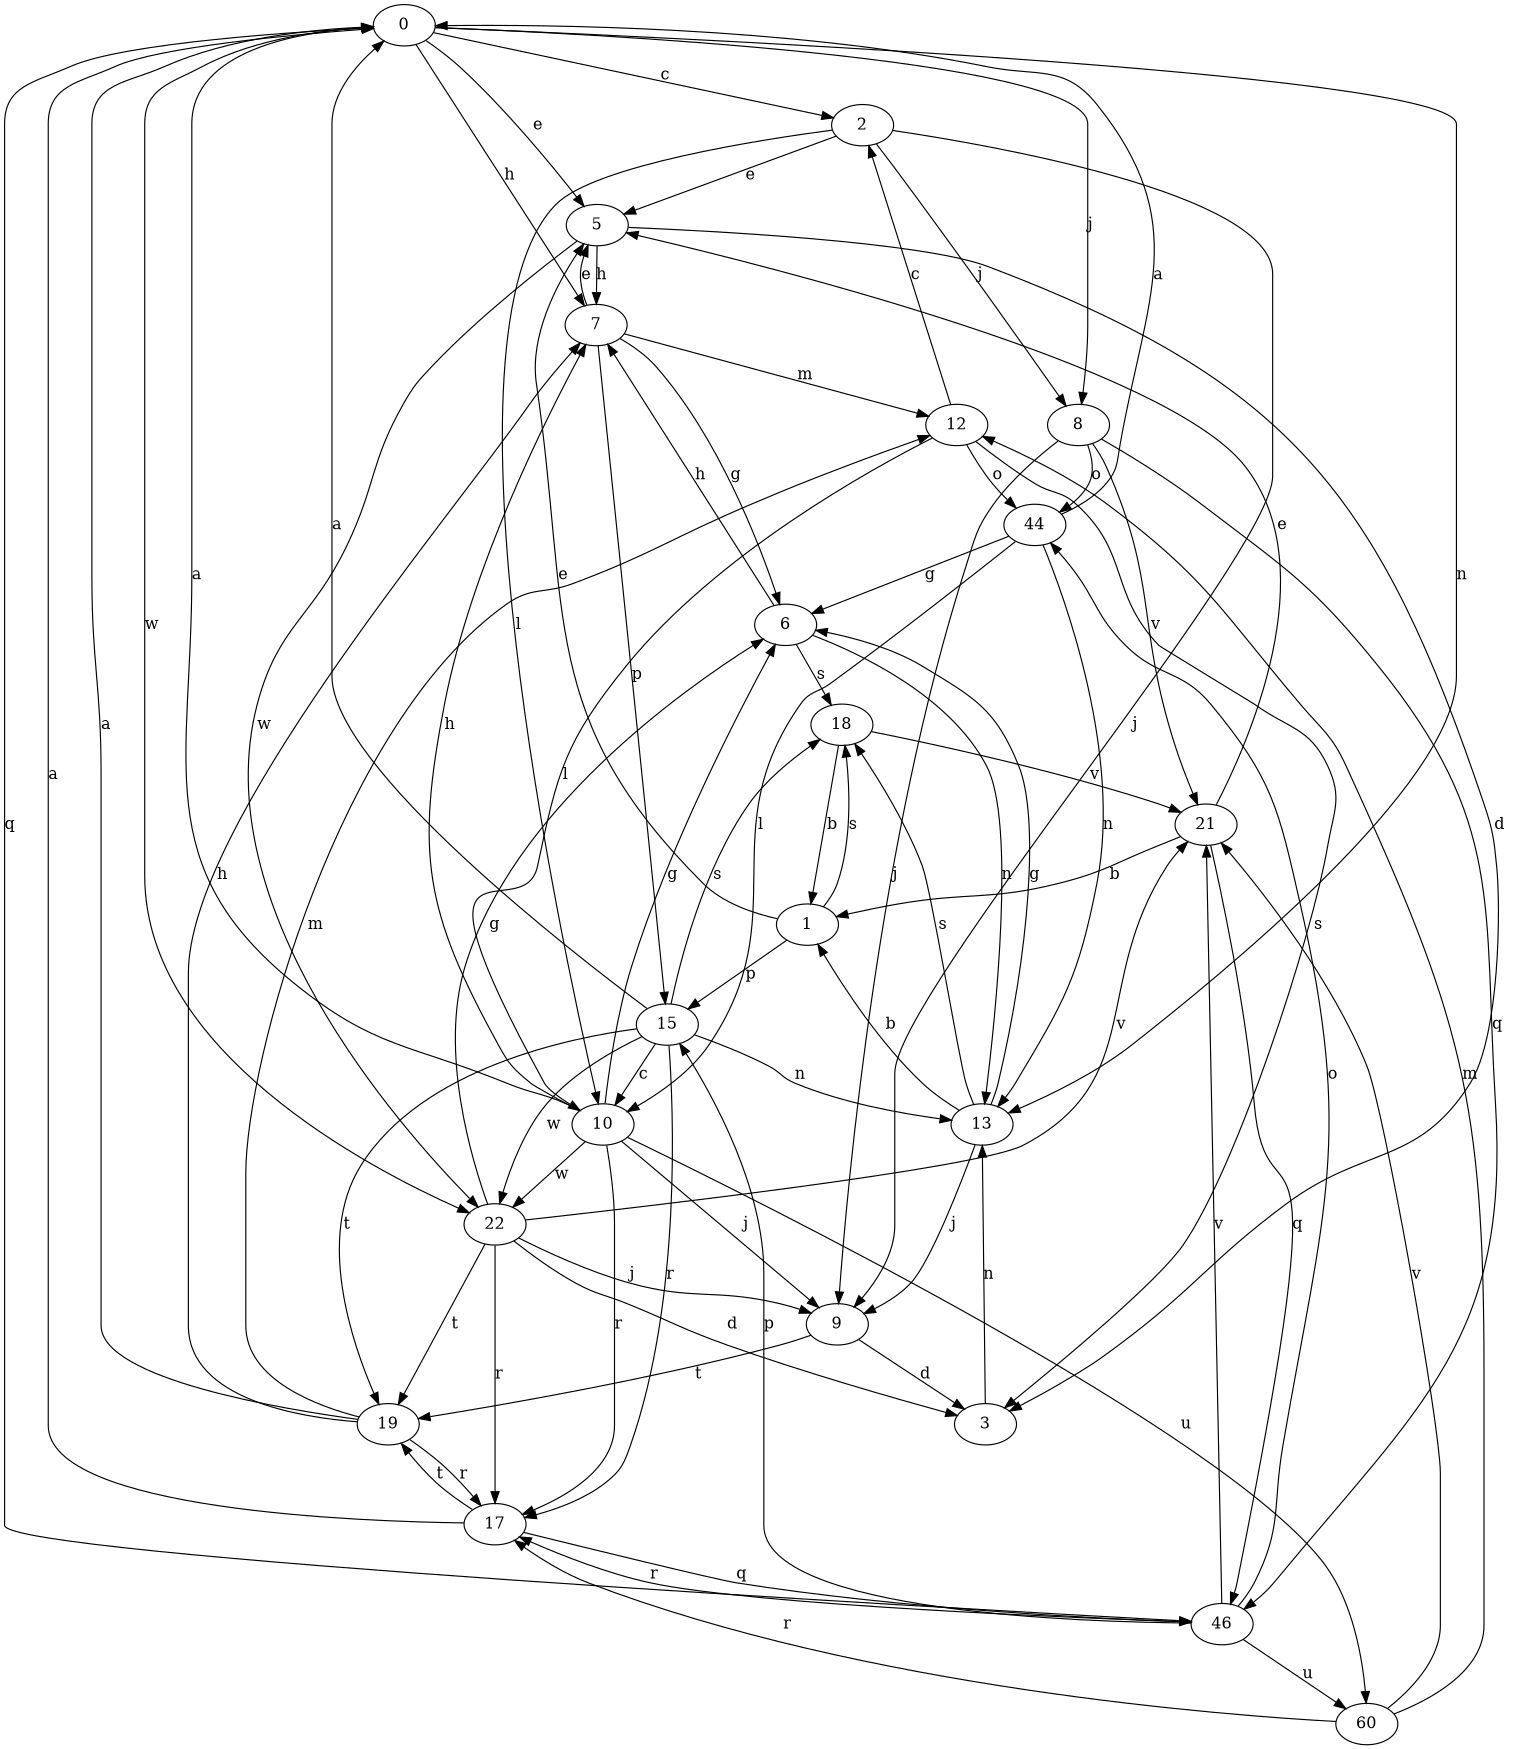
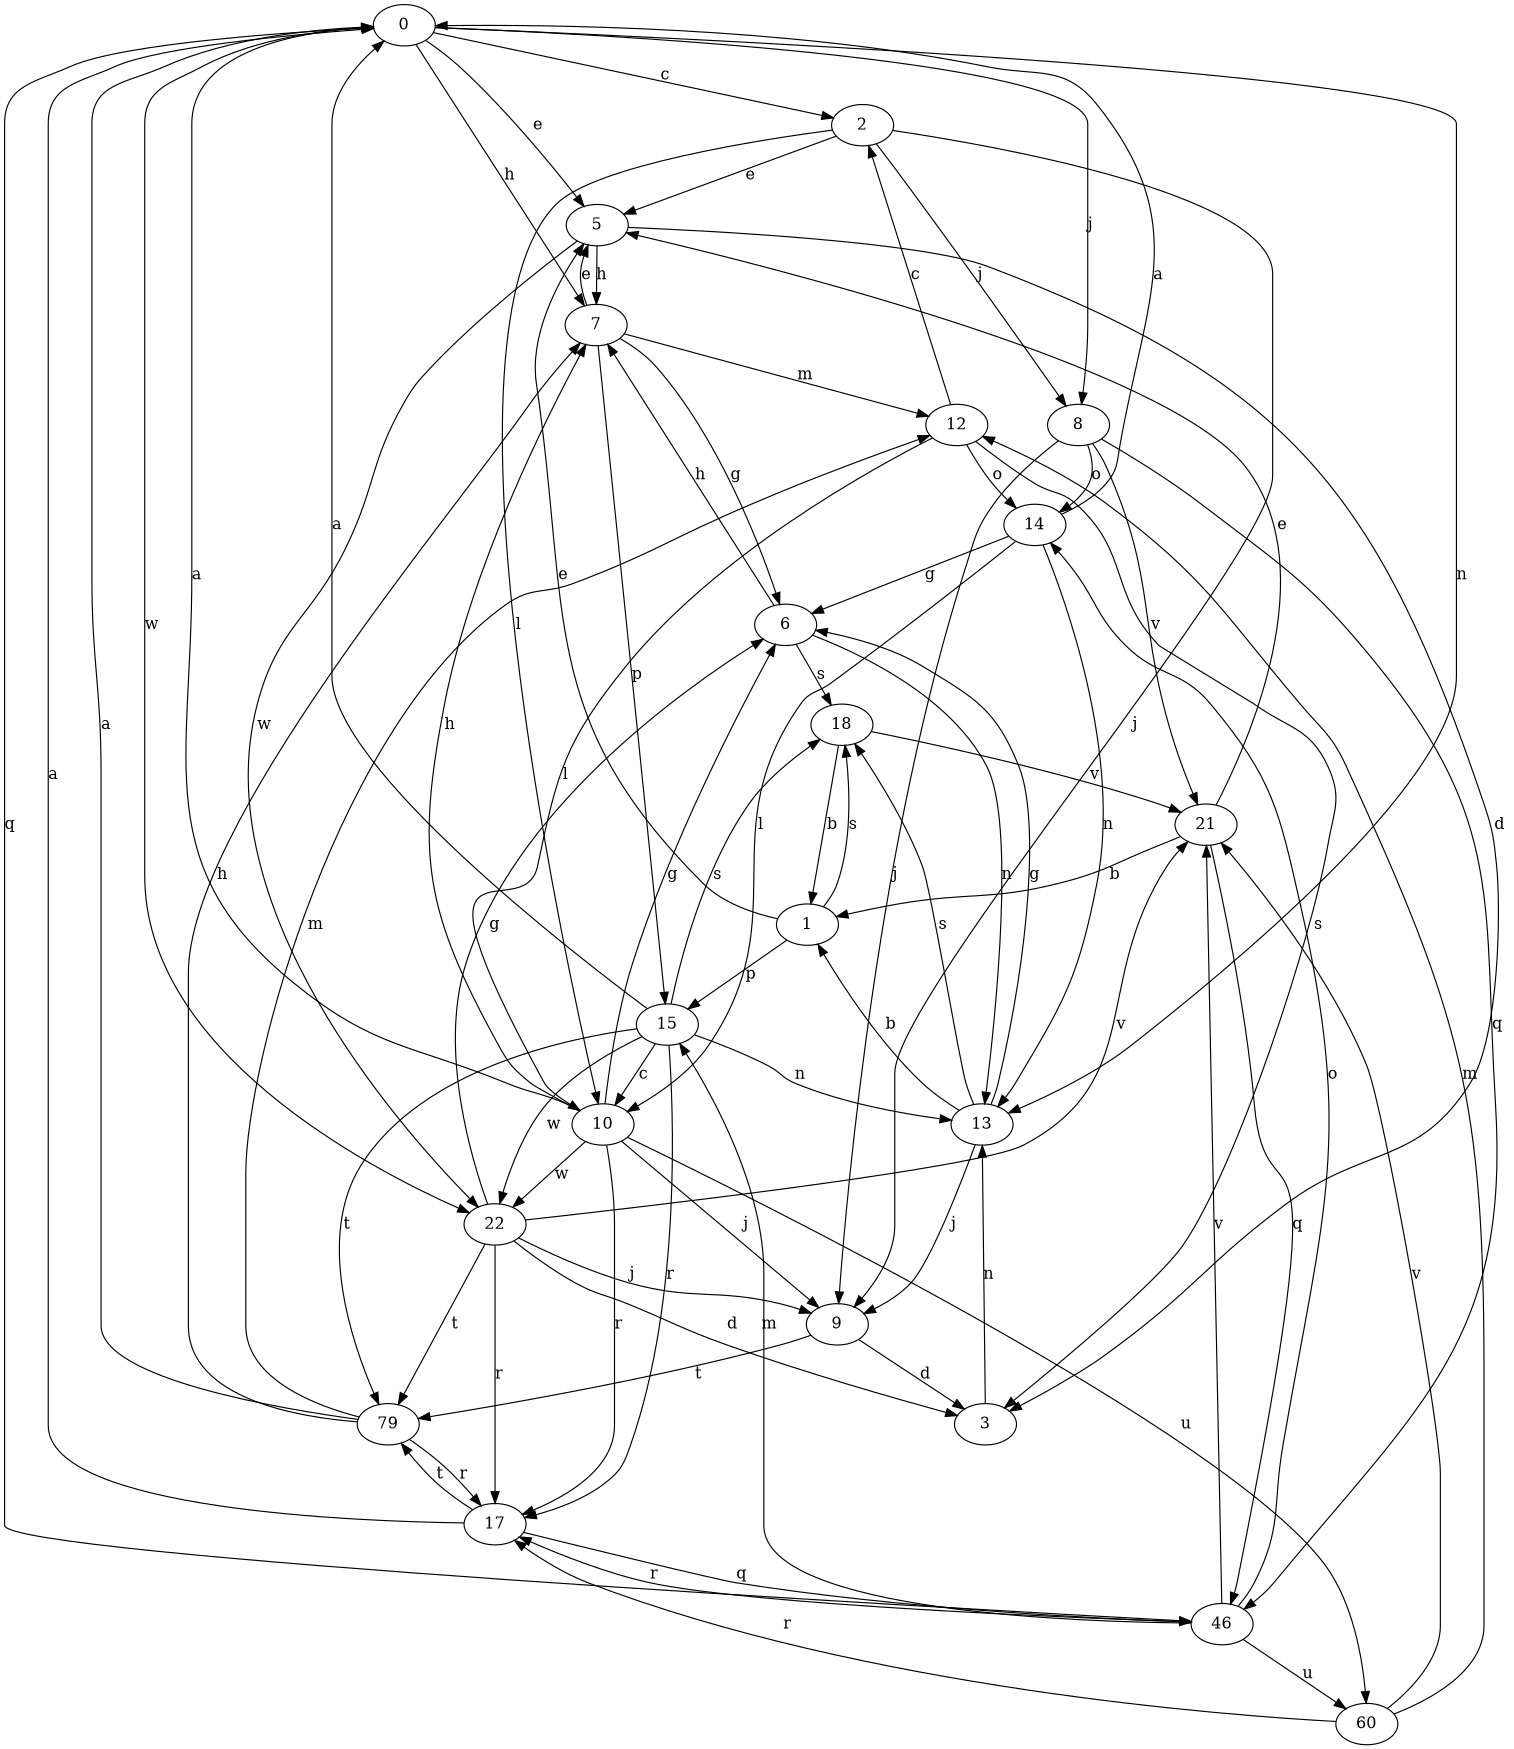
(1035, 525) -> (1035, 525)
(770, 1324) -> (770, 1324)
(388, 1424) -> (388, 1424)
